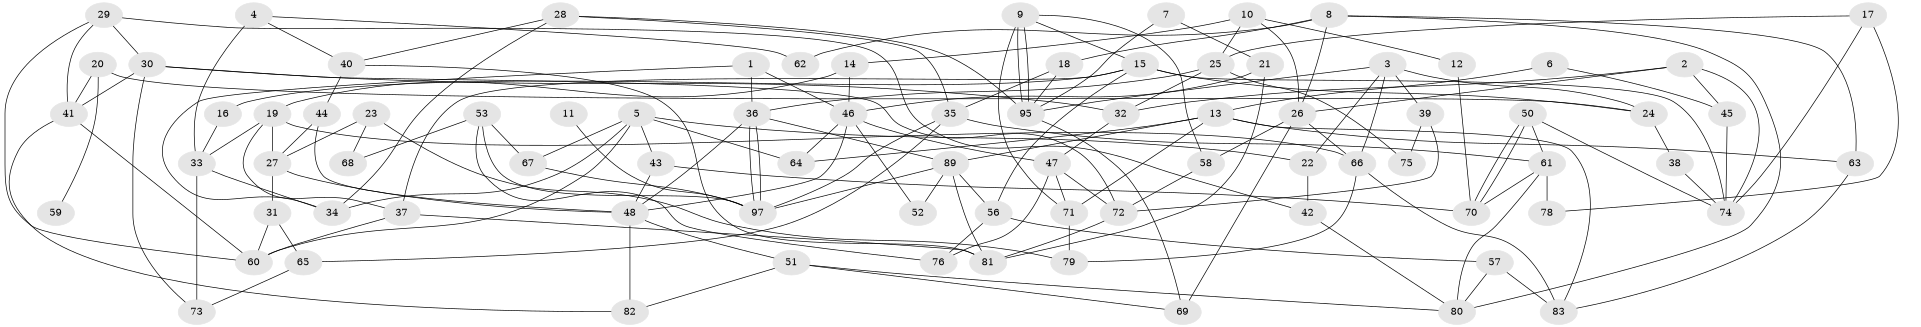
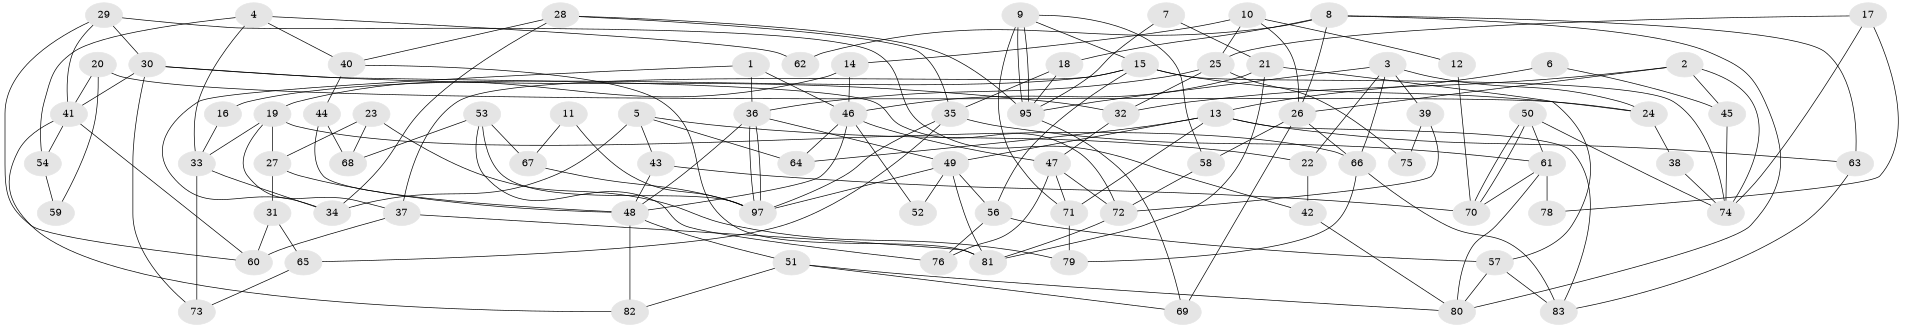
none -> (1565, 113)
(297, 139) -> (335, 139)
(580, 140) -> (548, 139)
none -> (43, 164)
(950, 164) -> (950, 164)
(463, 223) -> none
